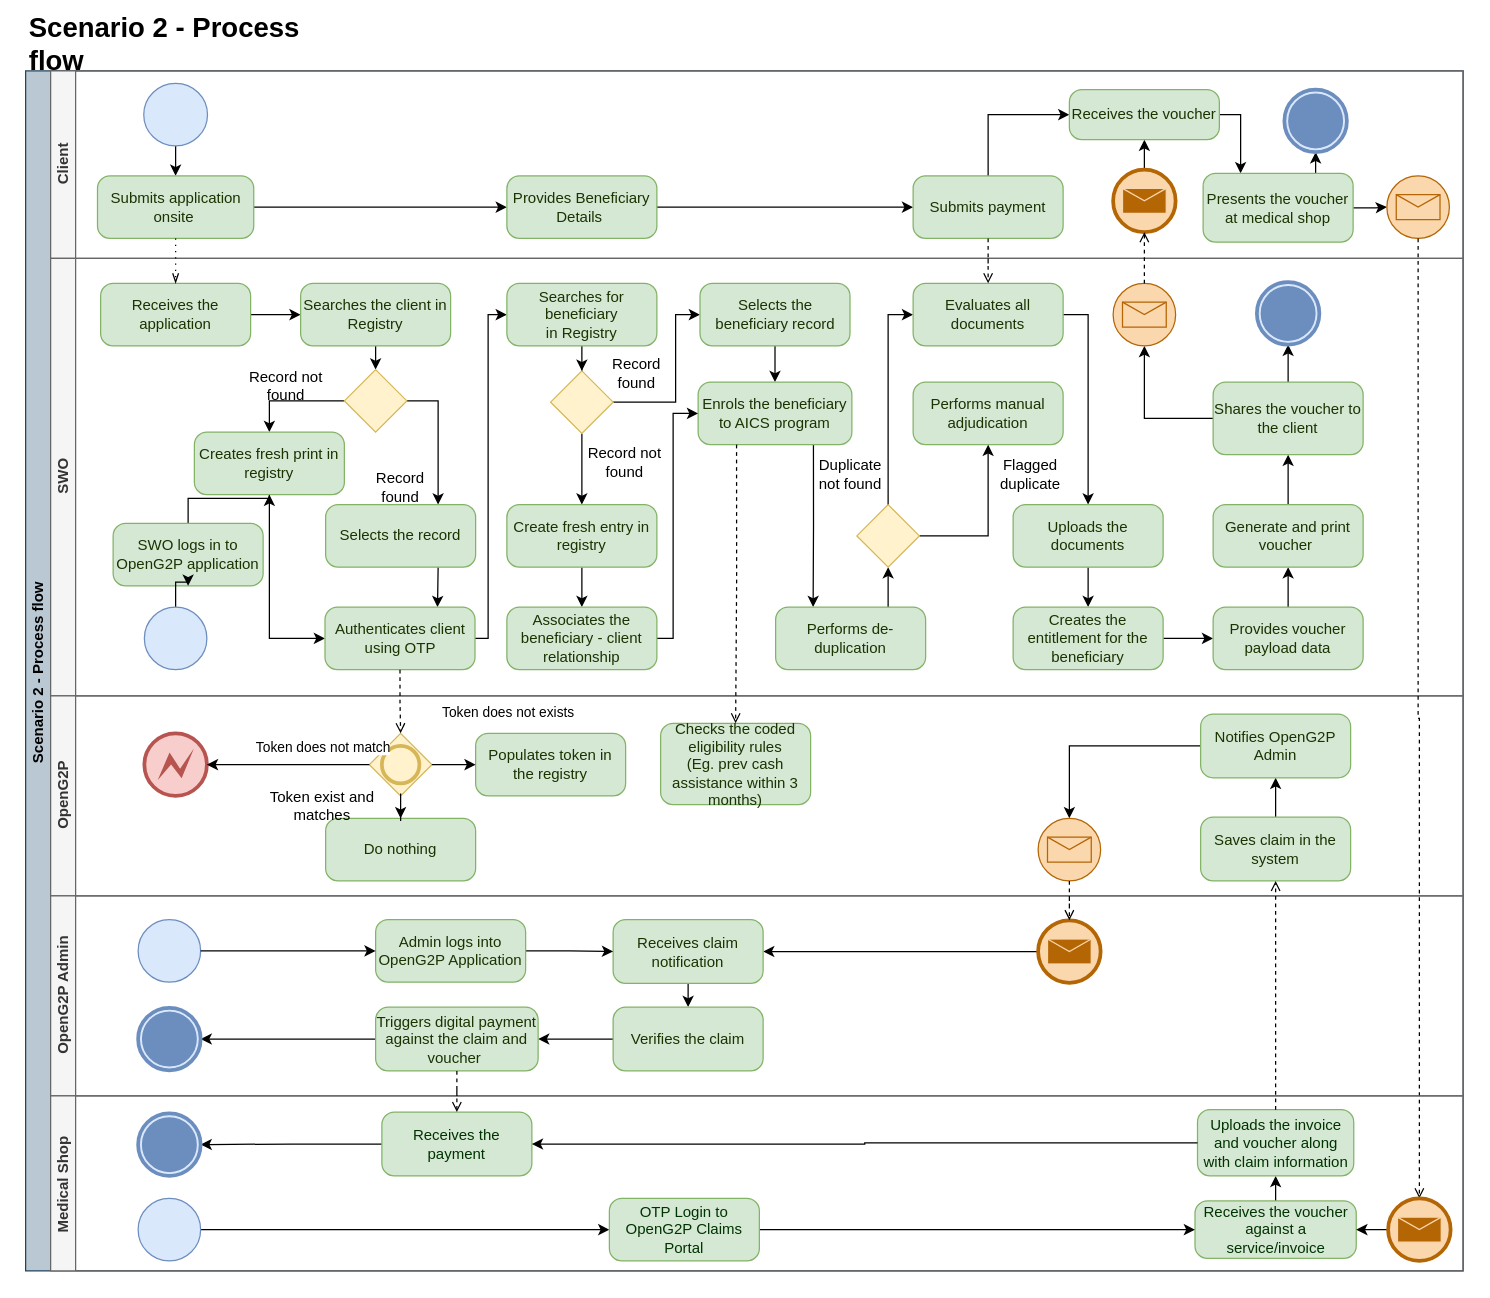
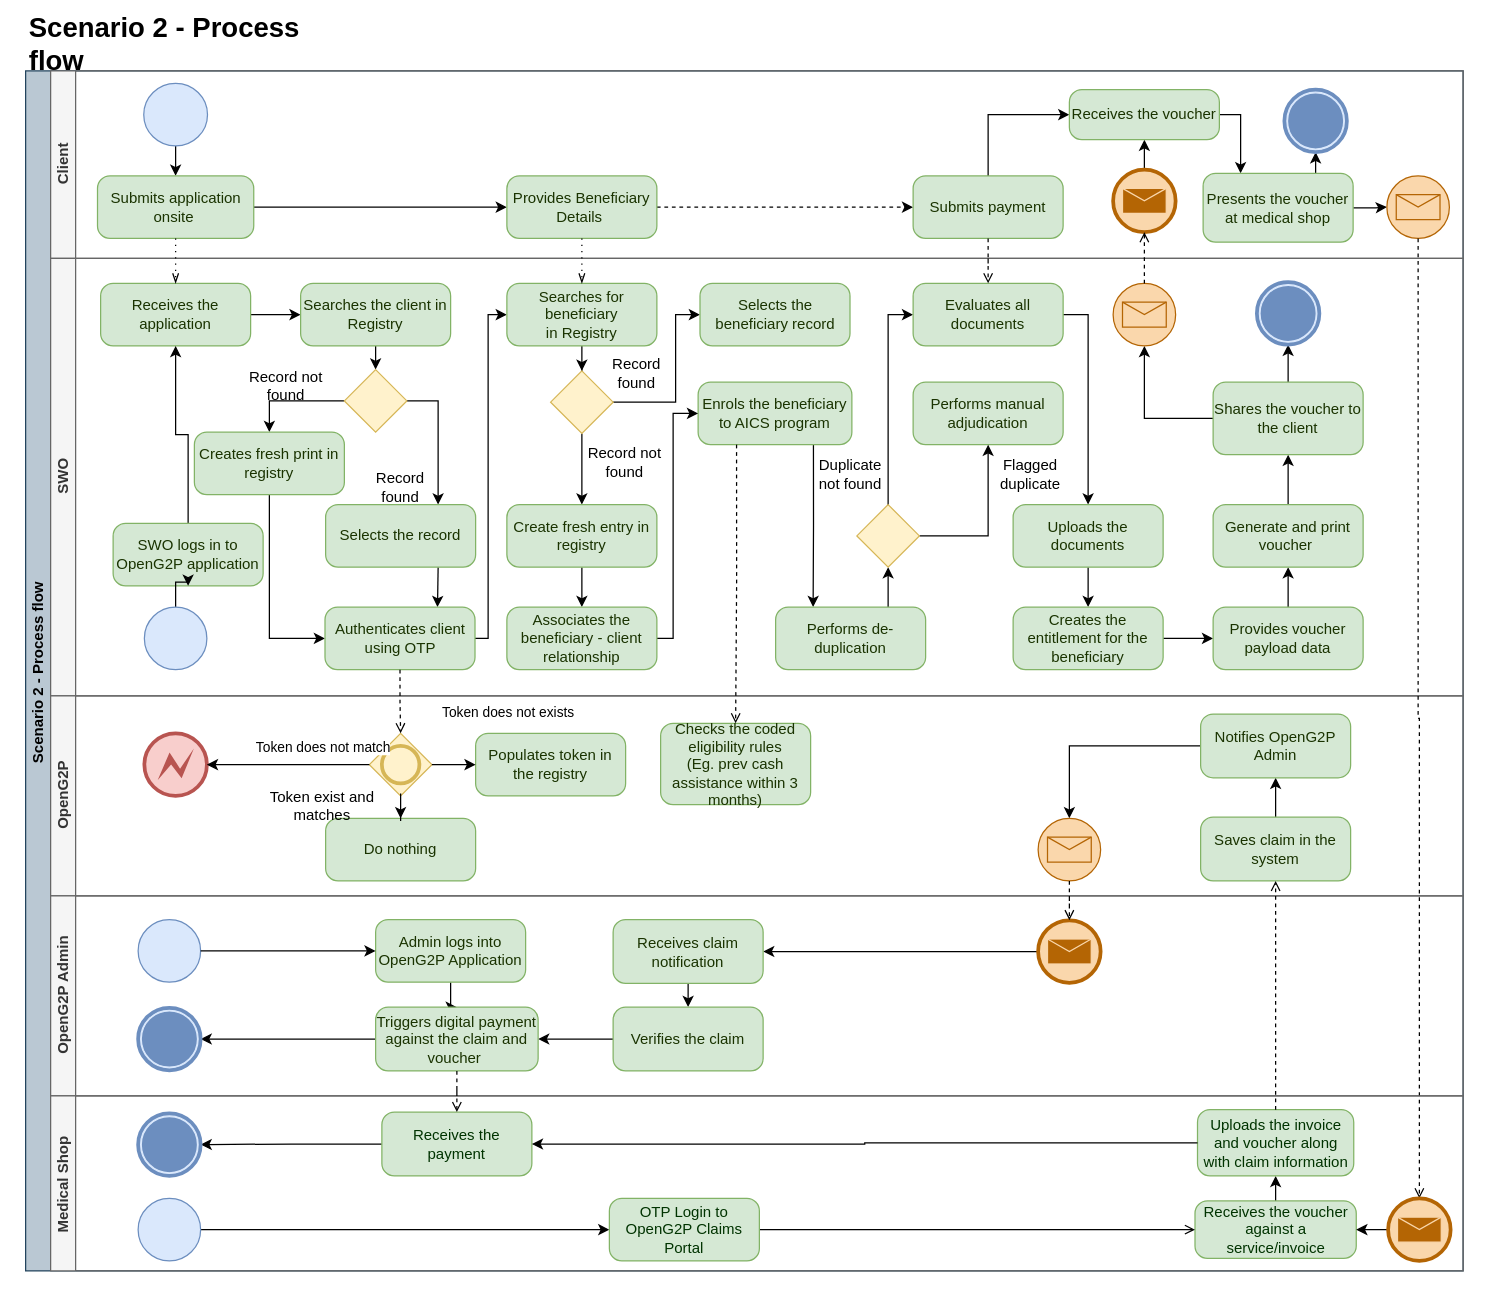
(782, 207) -> (782, 207)
none -> (582, 271)
(775, 369) -> none
(226, 498) -> (176, 433)
(565, 951) -> (451, 994)
(1185, 1229) -> (1187, 1229)
